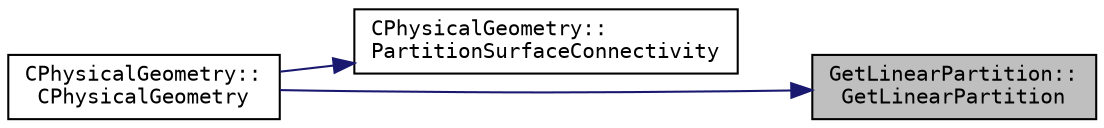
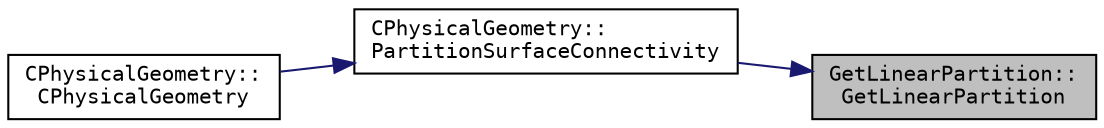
(535, 92) -> (764, 66)
